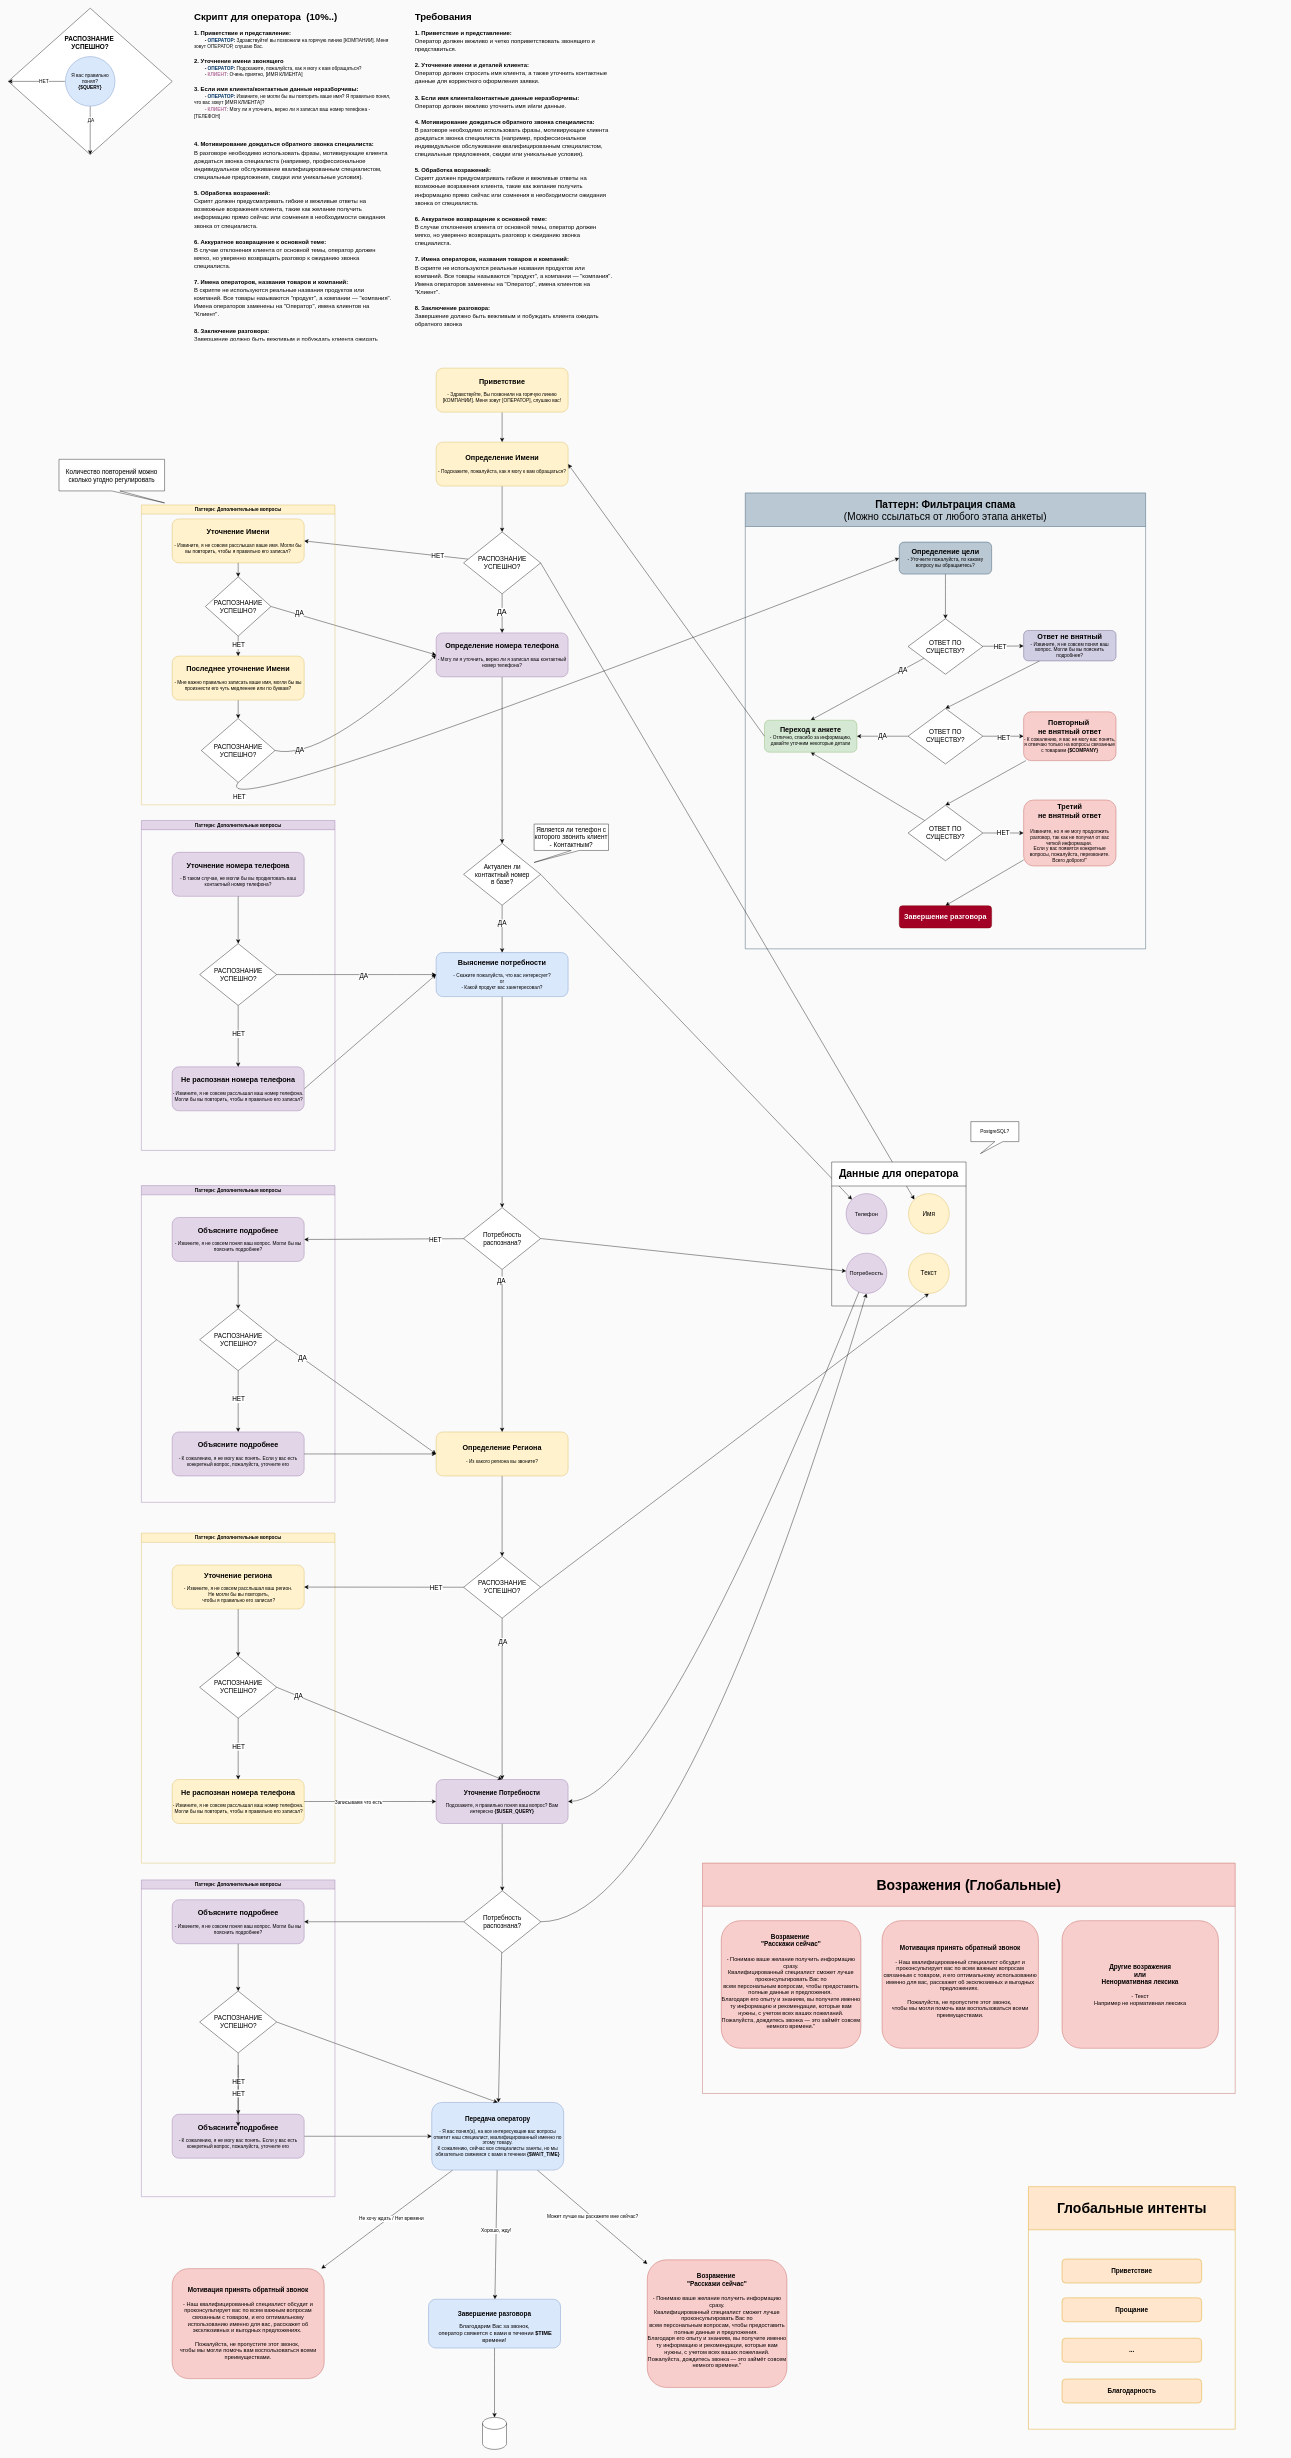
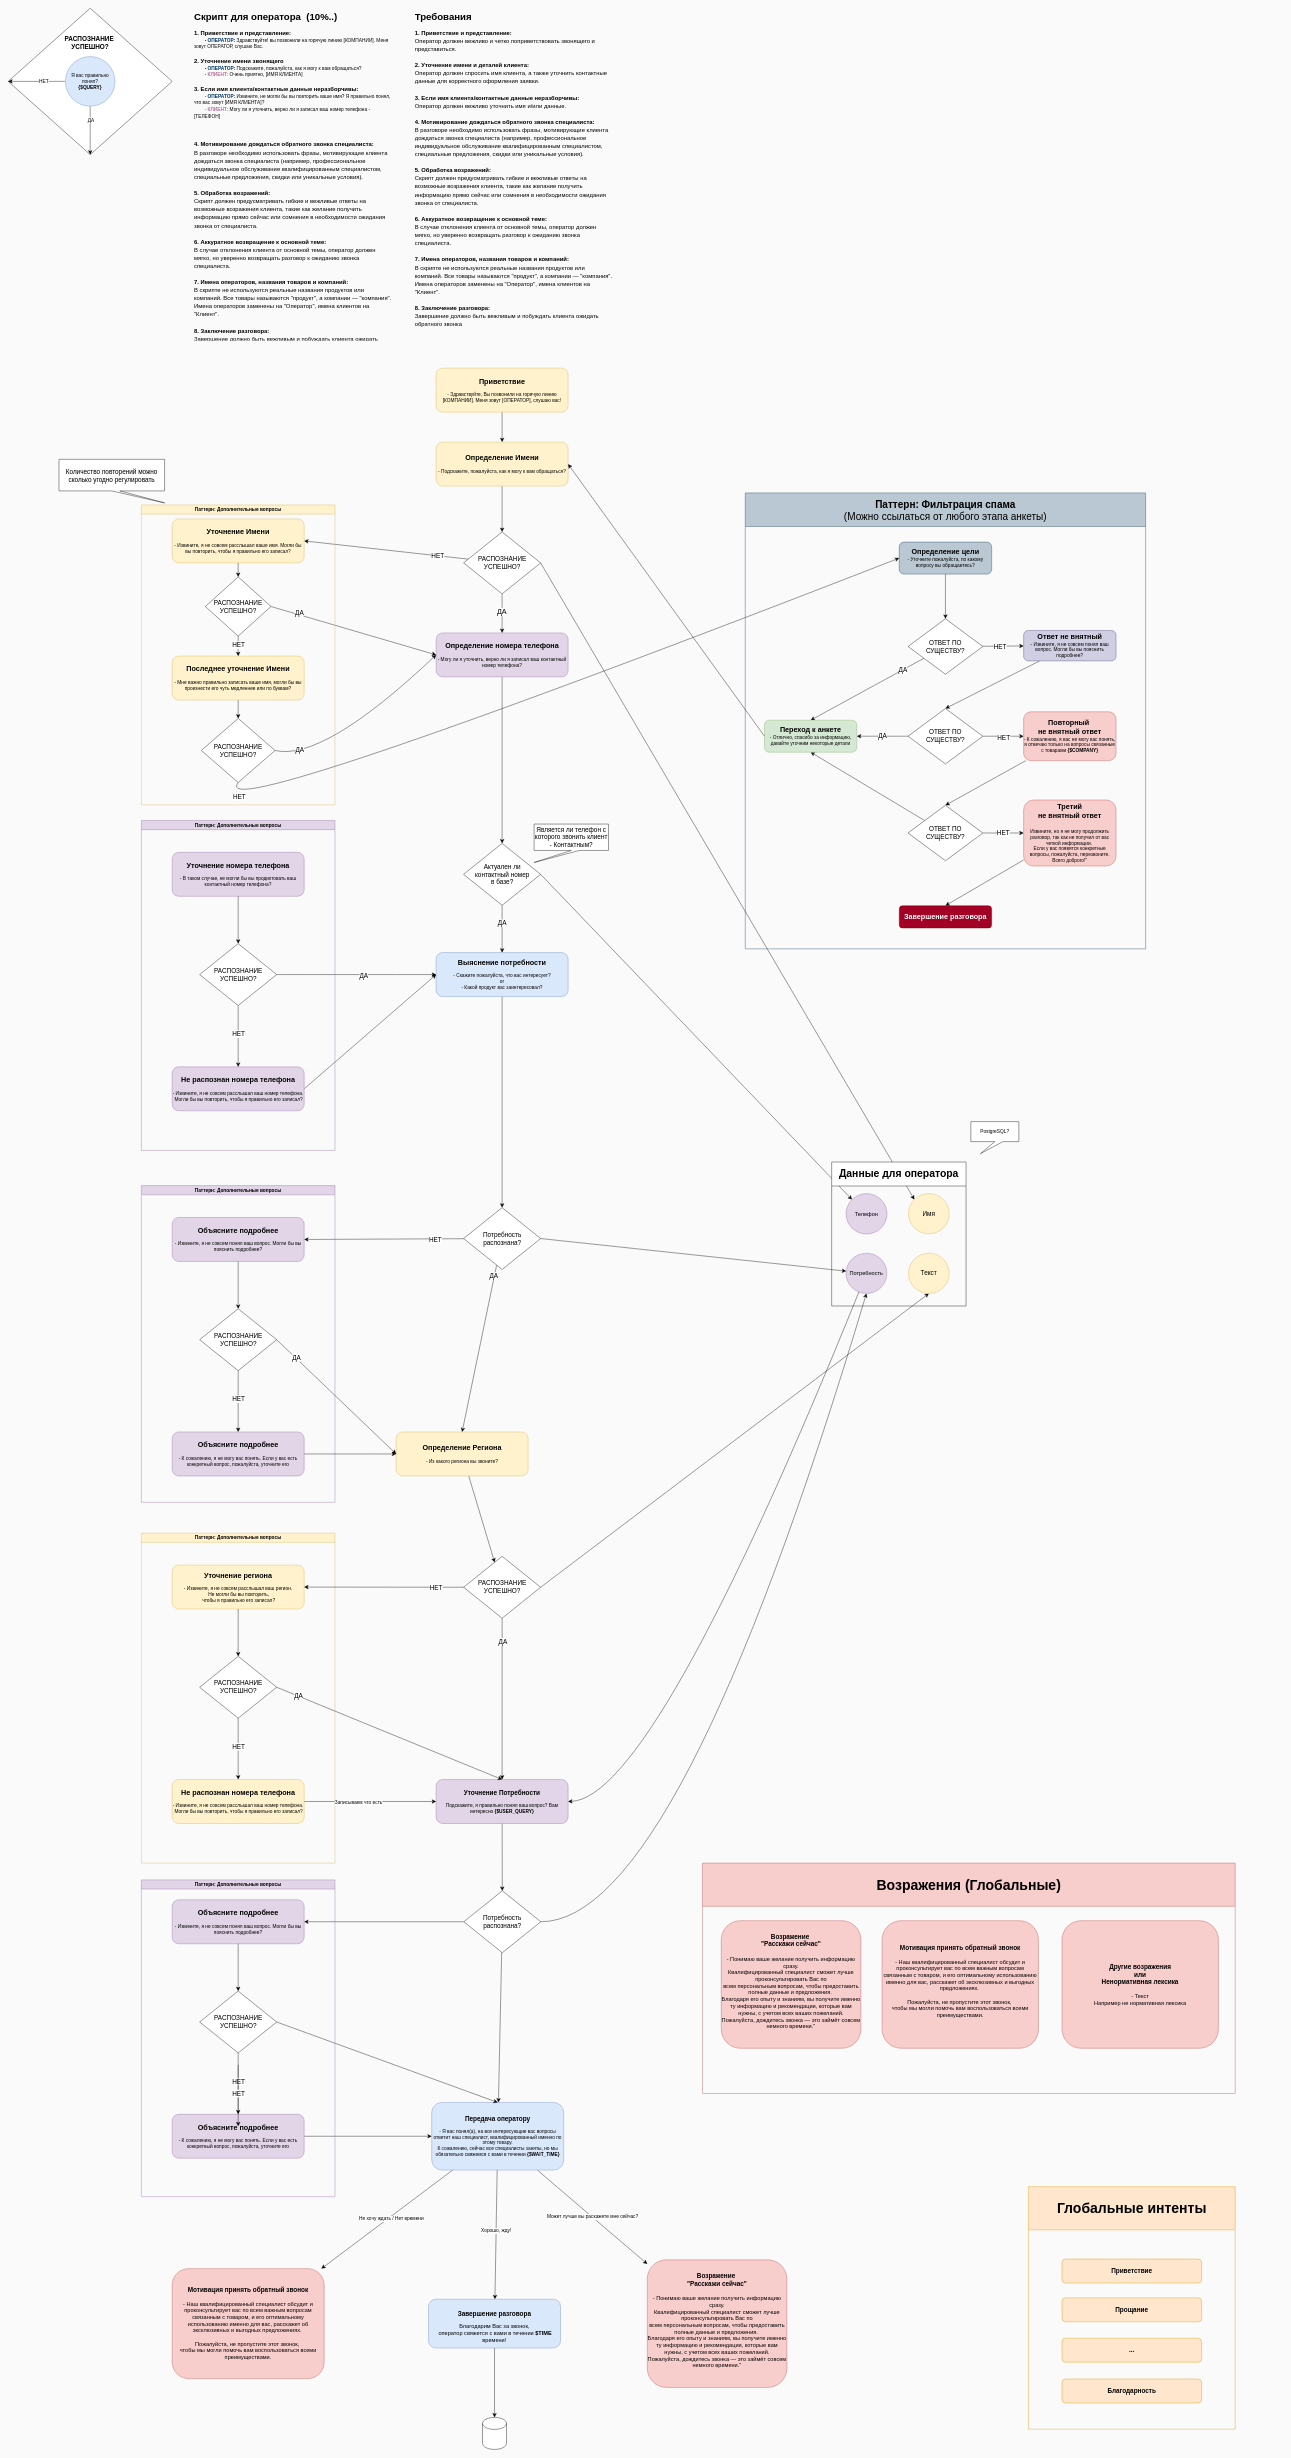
(502, 1454) -> (462, 1454)
